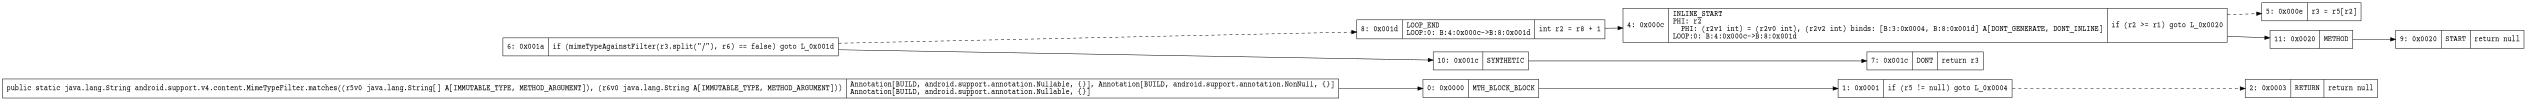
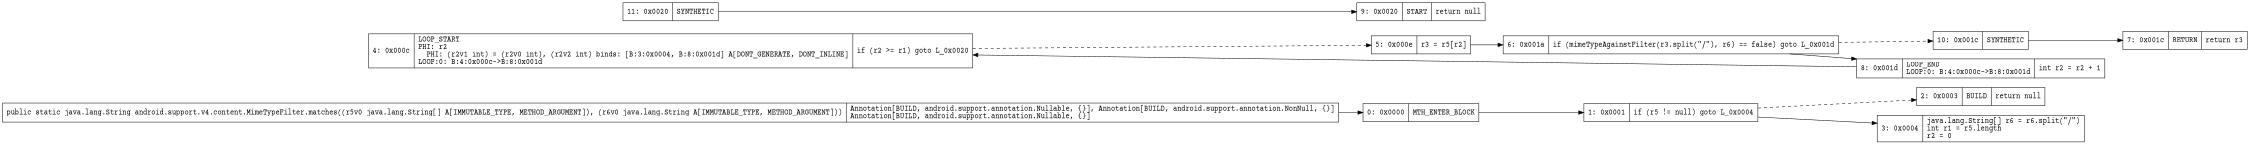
(1698, 14) -> (439, 39)
(1570, 29) -> (2070, 68)
(2246, 37) -> none
(1095, 38) -> (1821, 56)
(2336, 39) -> (695, 12)
none -> (1484, 45)
(1133, 55) -> (1883, 42)
(1925, 61) -> (2185, 40)
(1504, 88) -> (1444, 112)
(2307, 88) -> (1977, 96)
none -> (1981, 129)
